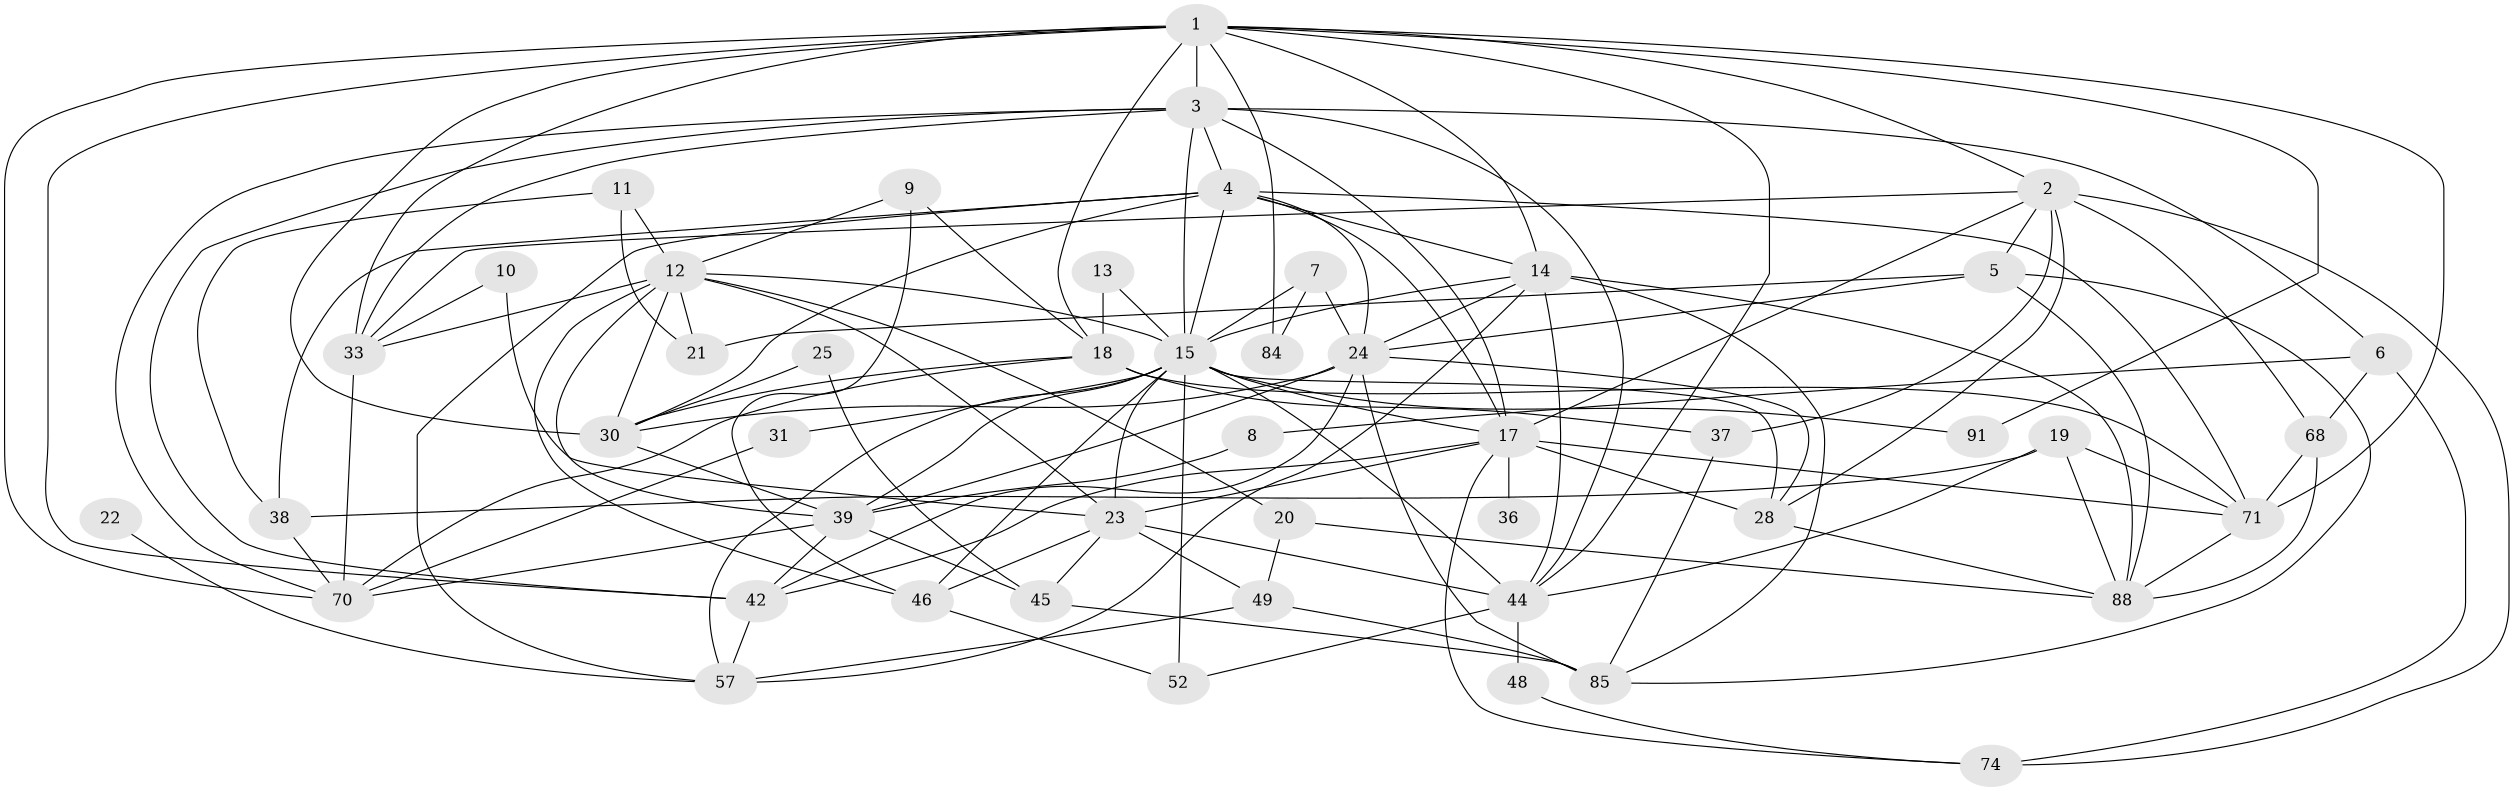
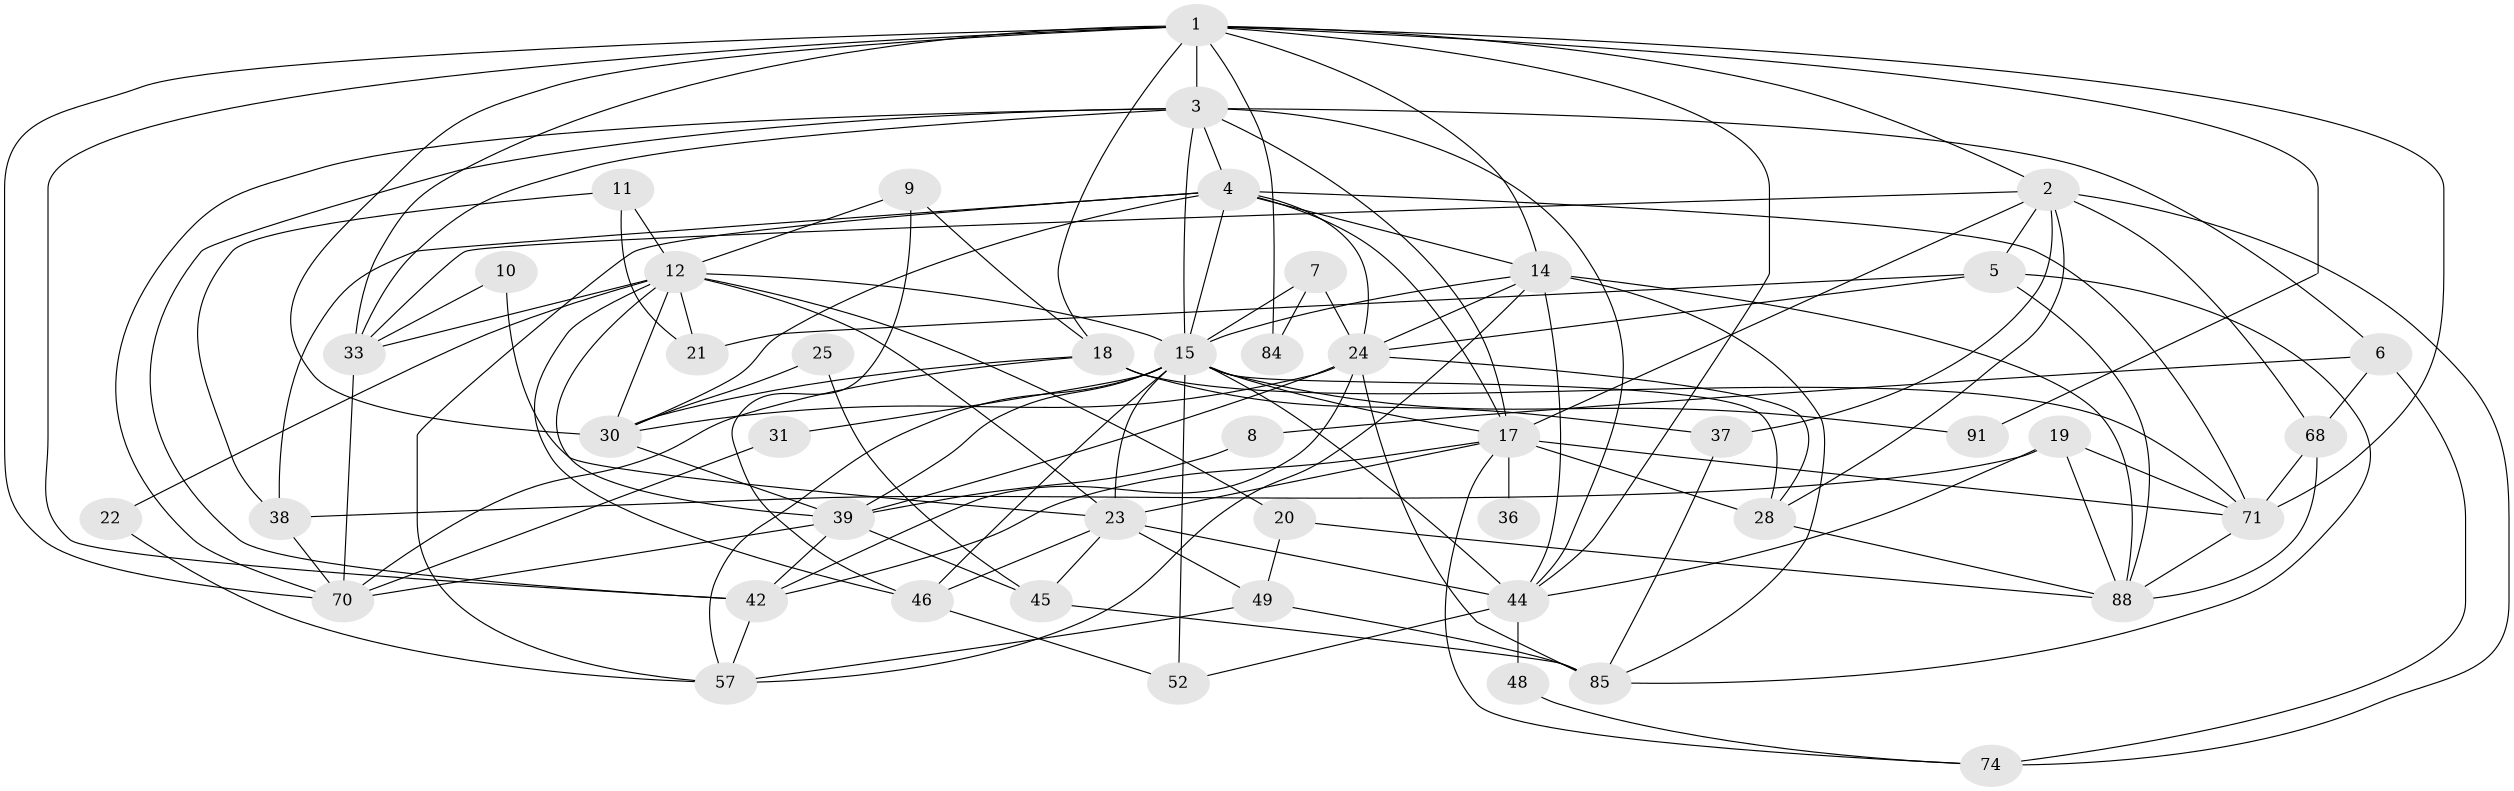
(1103, 272) -> none
none -> (386, 381)
